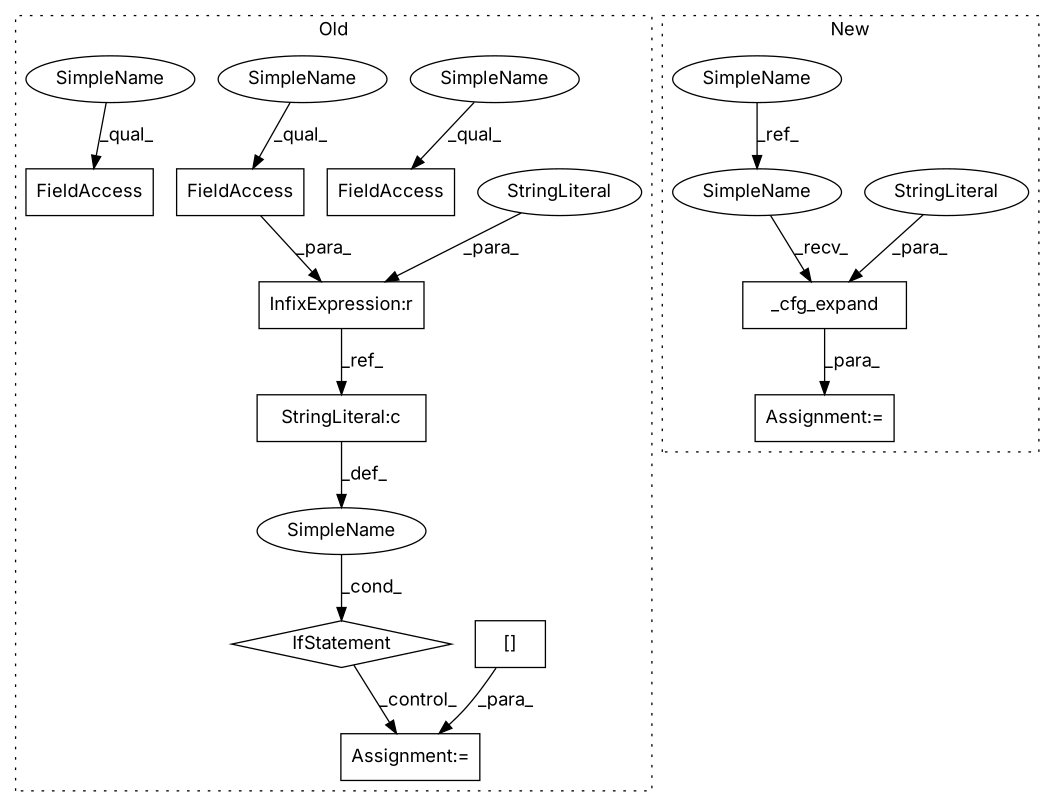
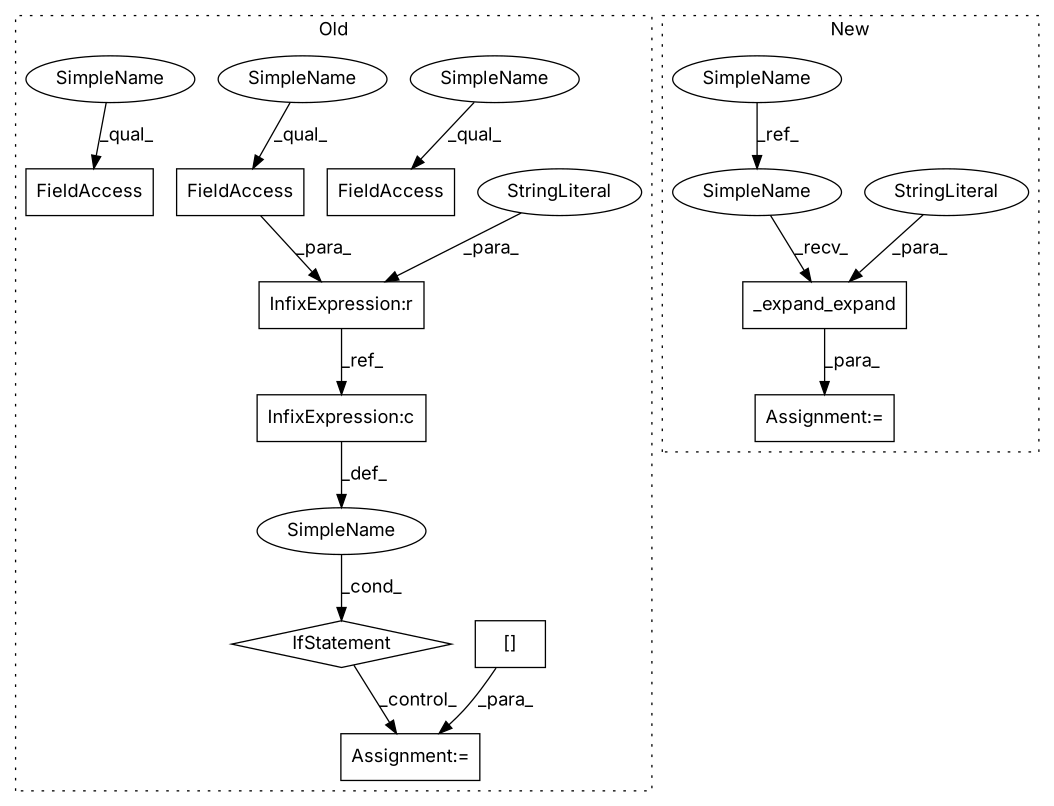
(825, 305) -> (825, 305)
(342, 418) -> (342, 418)
